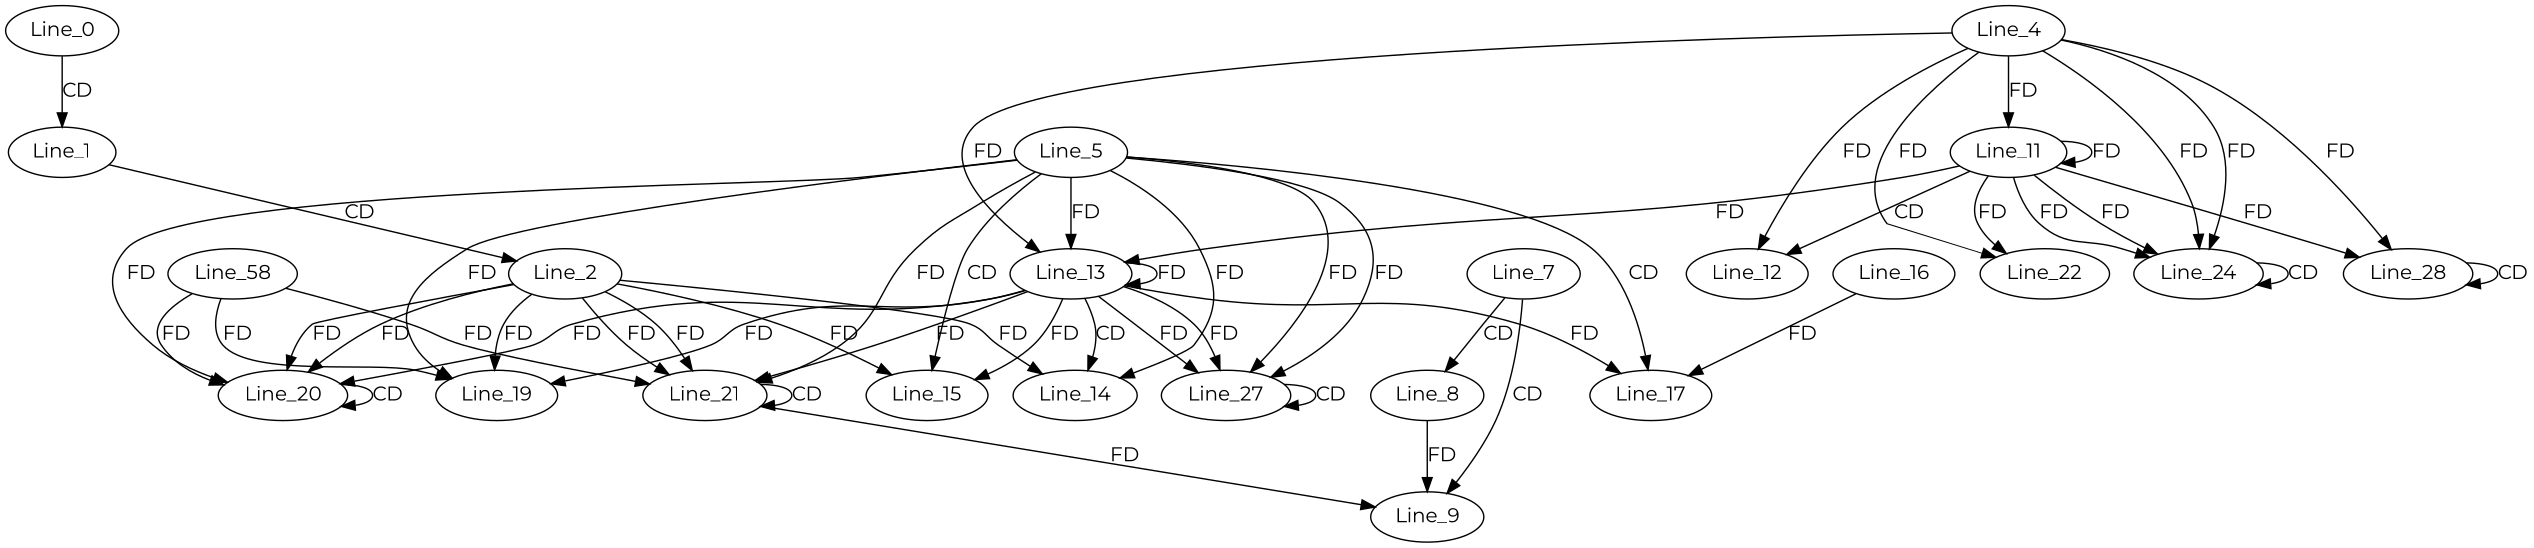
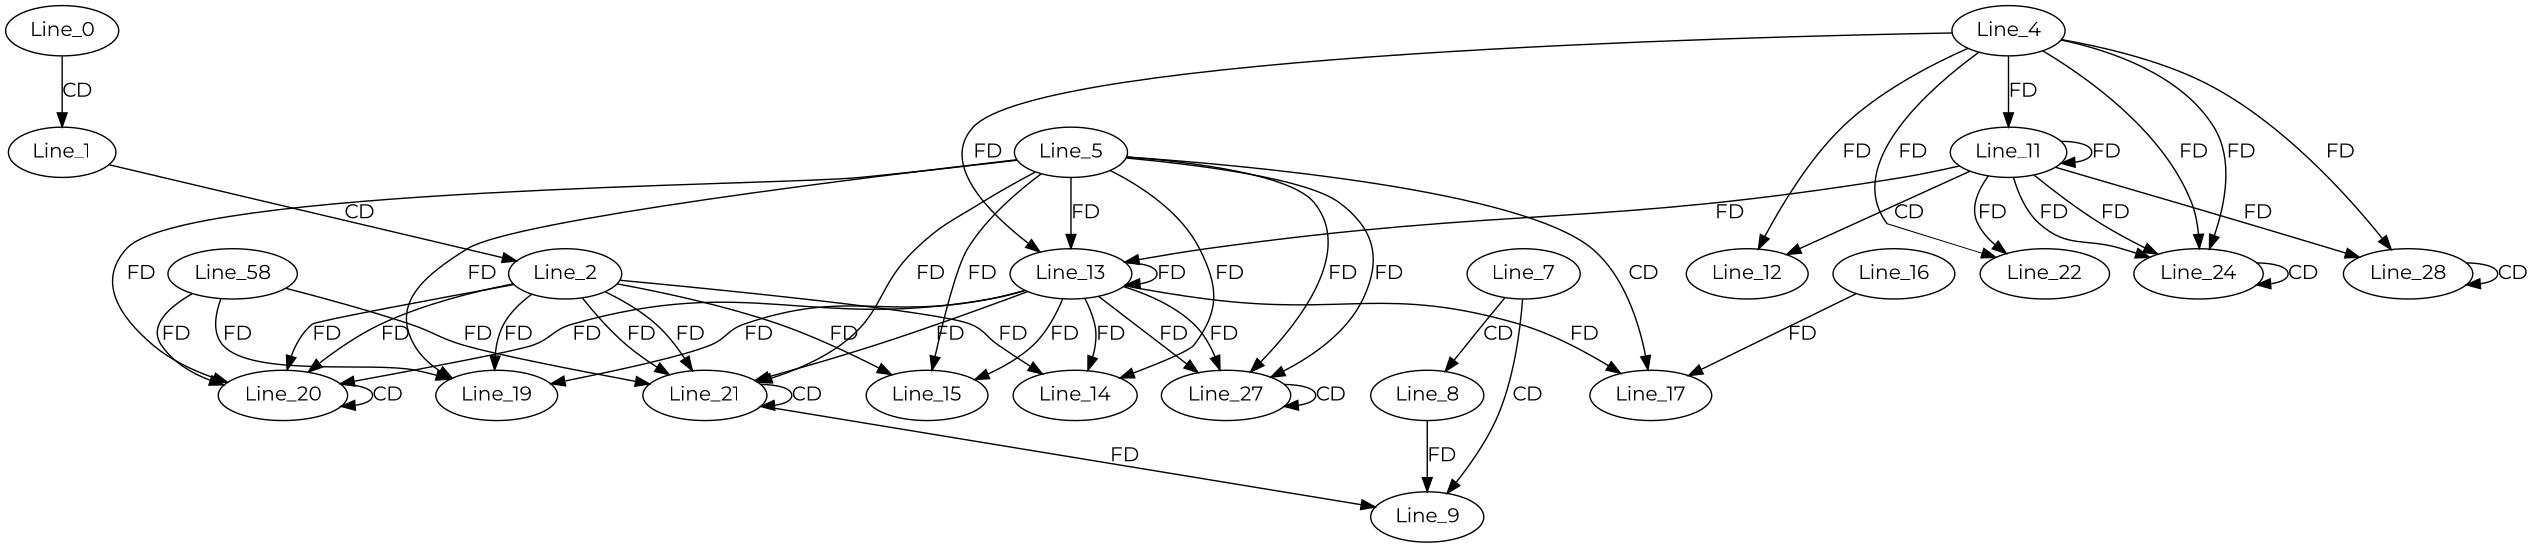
(982, 274) -> (982, 274)
(1111, 335) -> (1111, 335)
